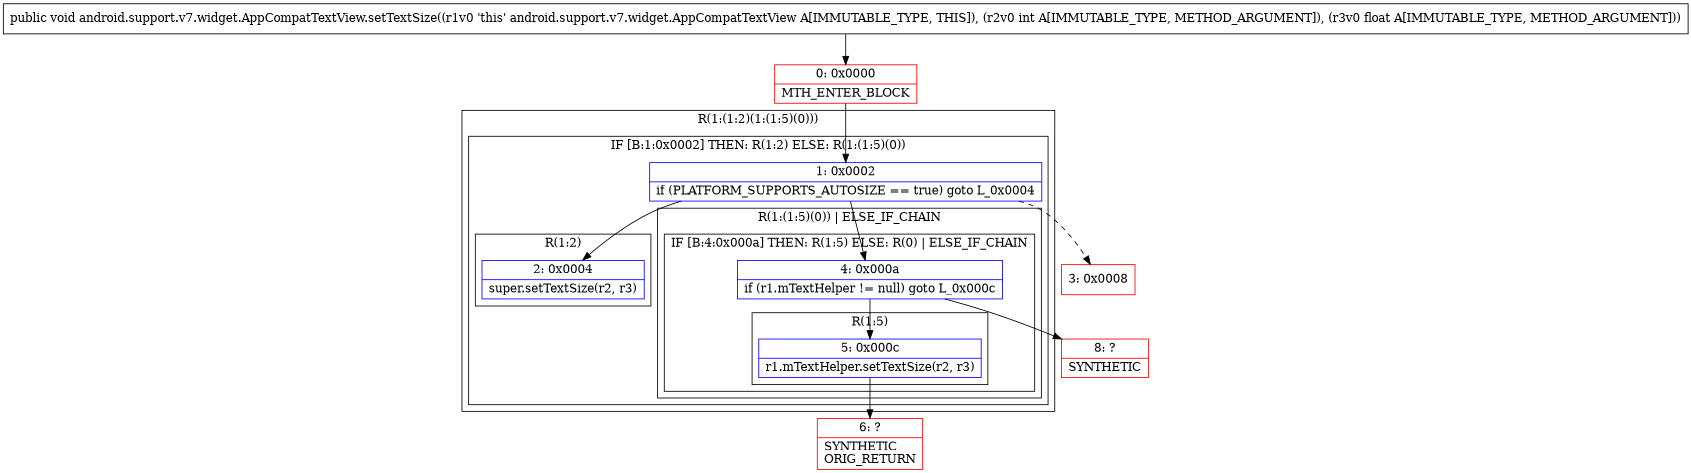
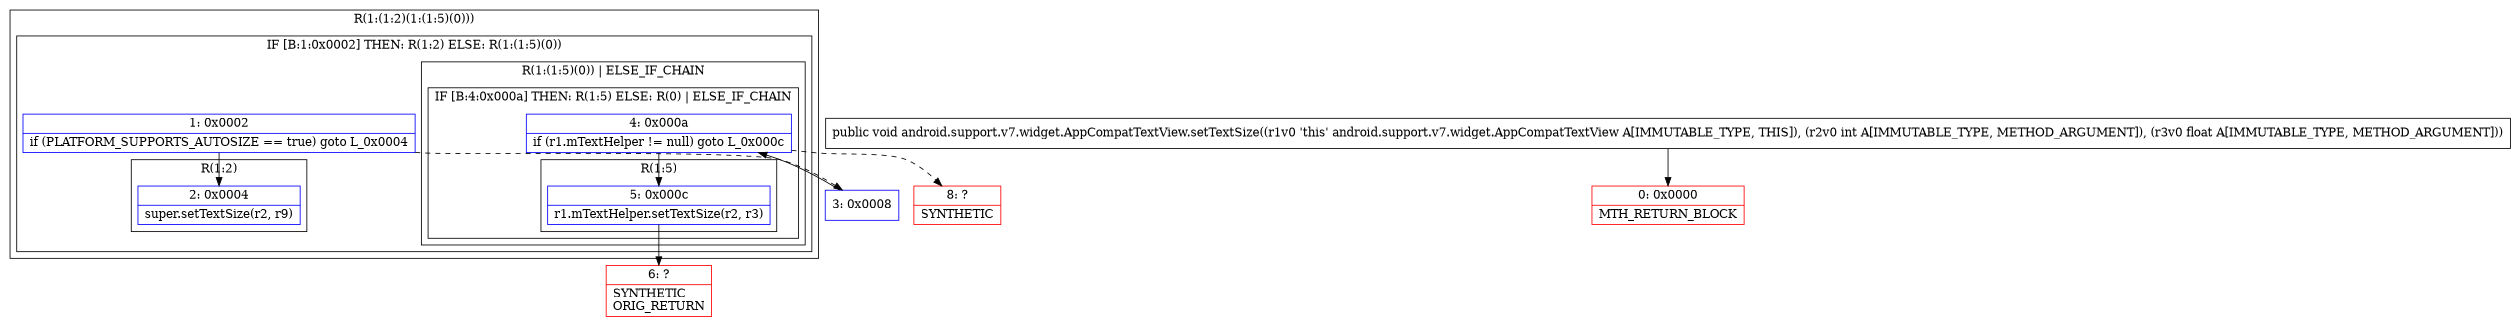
(846, 93) -> (1668, 214)
(846, 129) -> none
(857, 227) -> (804, 170)
(1098, 280) -> (862, 205)
(563, 289) -> (219, 214)
(1000, 316) -> (867, 154)
